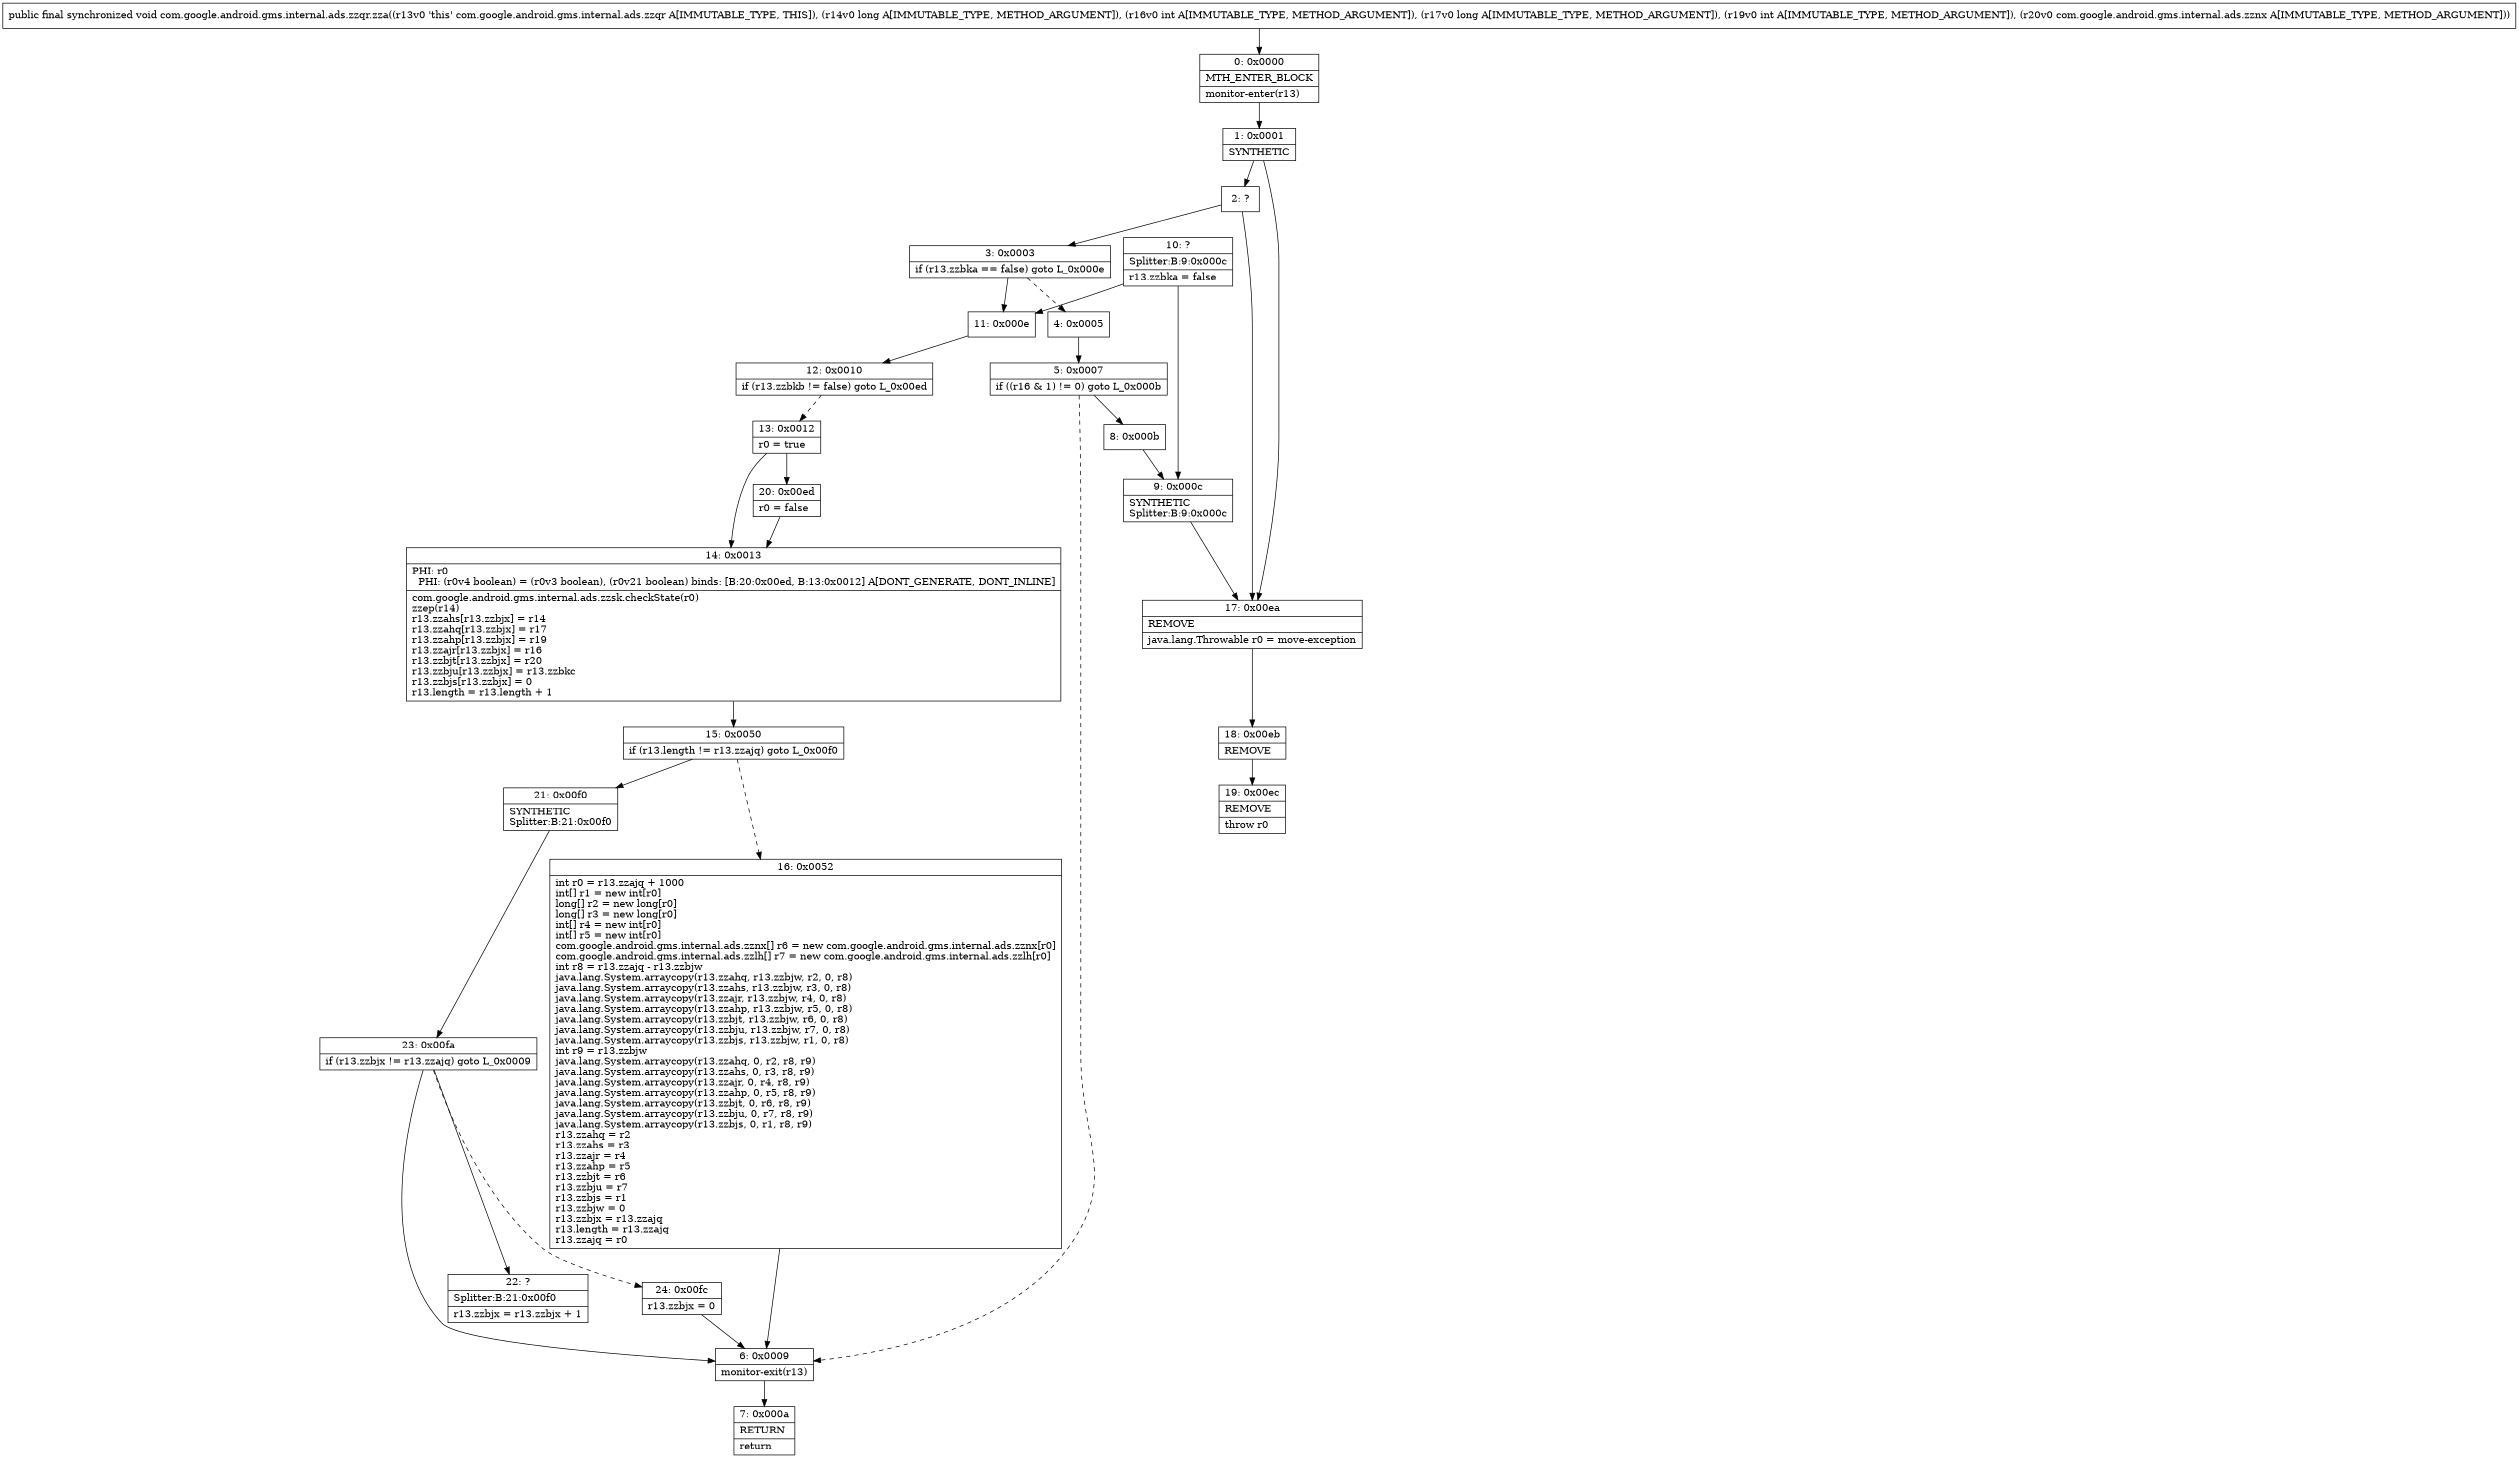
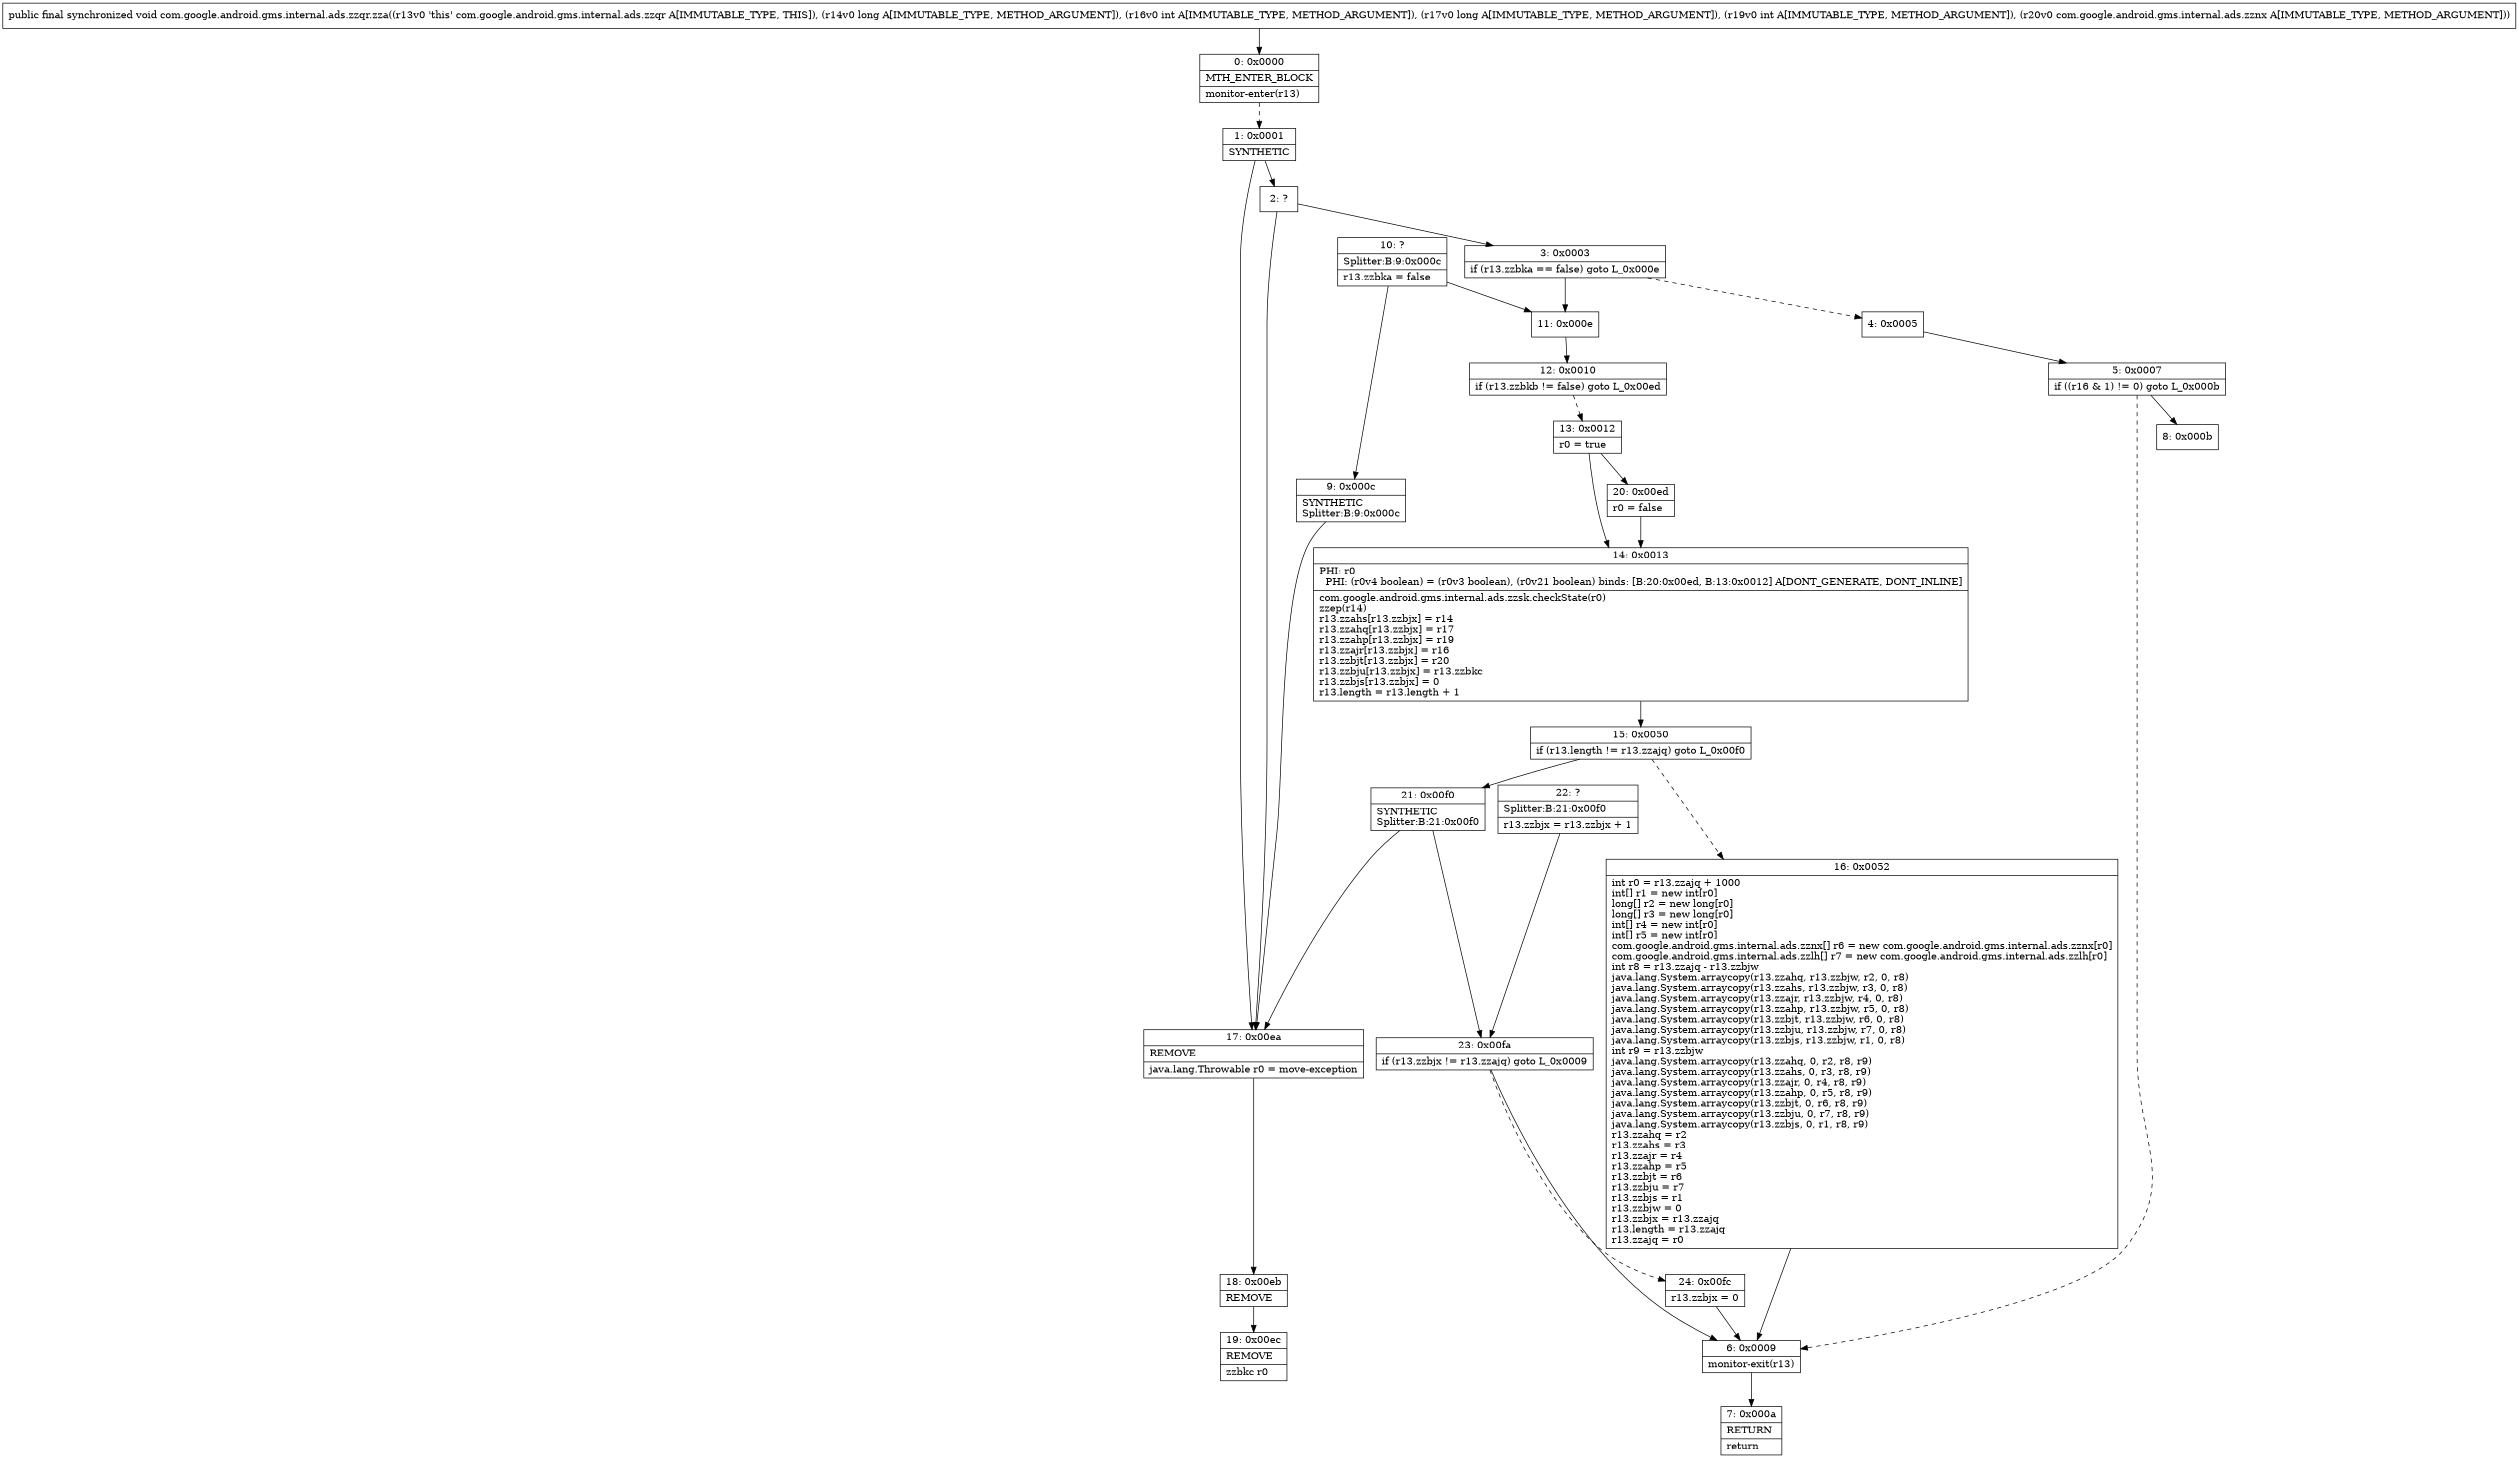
(1259, 112) -> (1259, 112)
(1151, 462) -> none
(1247, 825) -> (1247, 1372)
none -> (1325, 921)
(470, 1169) -> (1526, 932)
